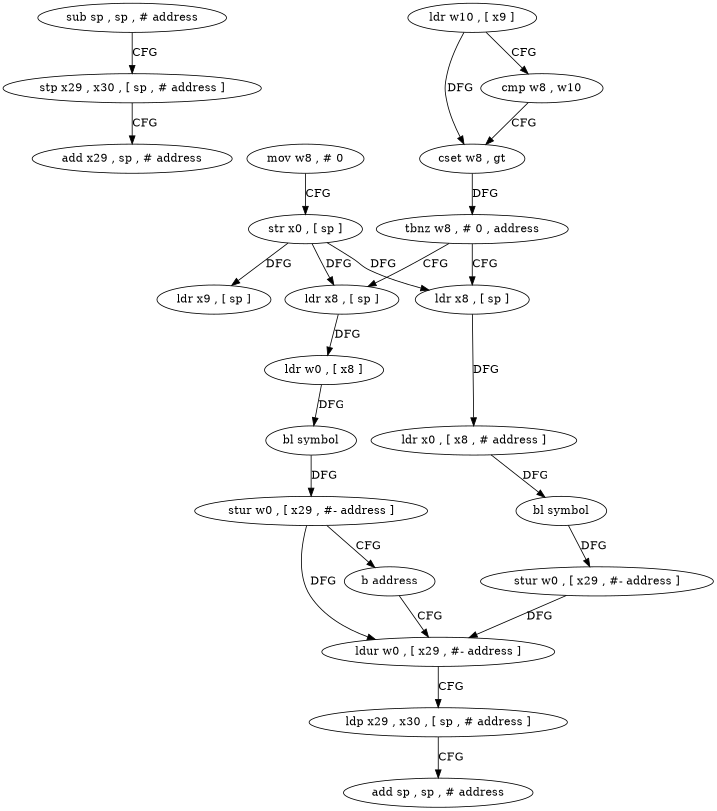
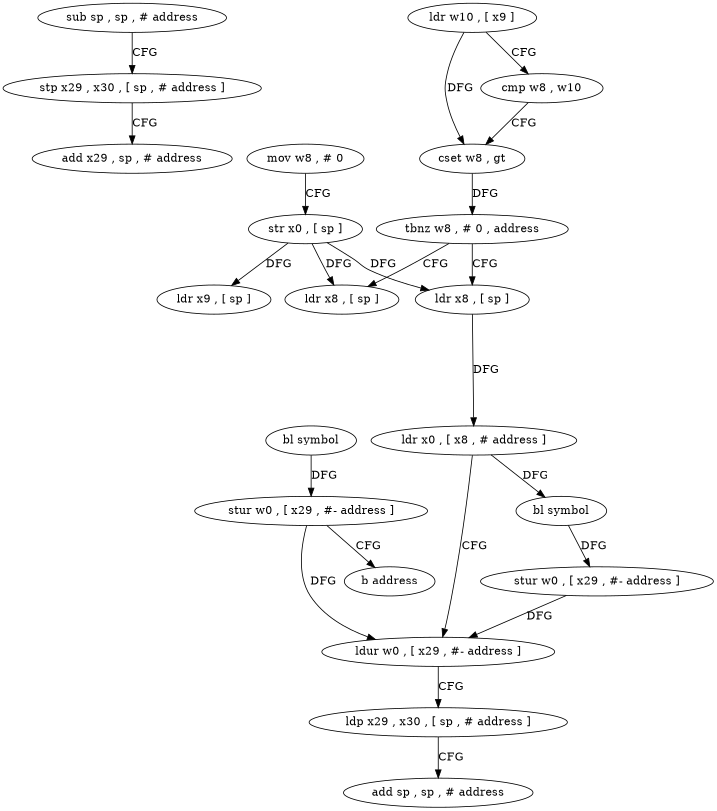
(324, 370) -> none
(412, 613) -> (461, 542)
